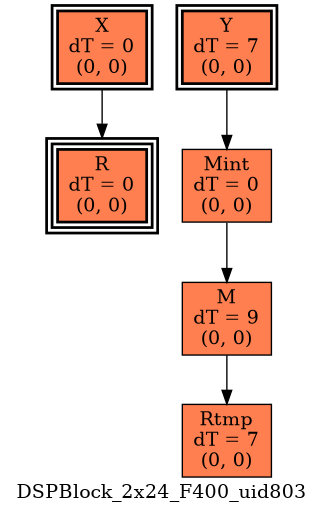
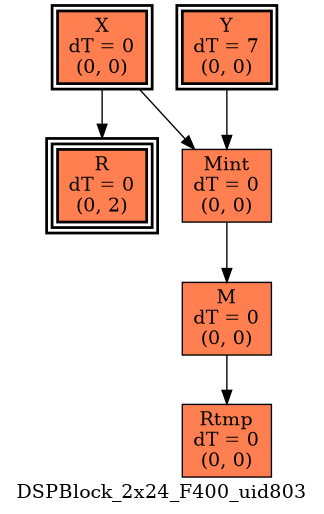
none -> (162, 114)
(102, 186) -> (102, 186)
(227, 319) -> (227, 319)
(227, 441) -> (227, 441)
